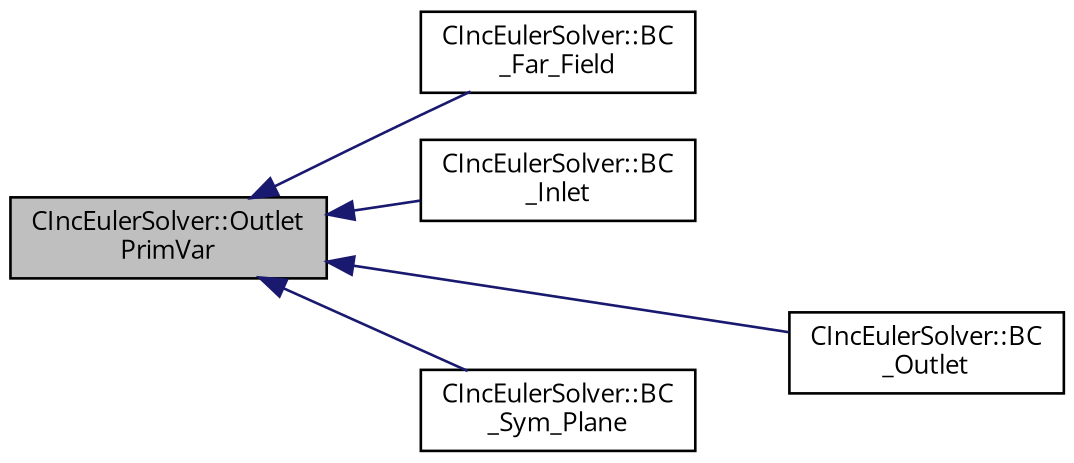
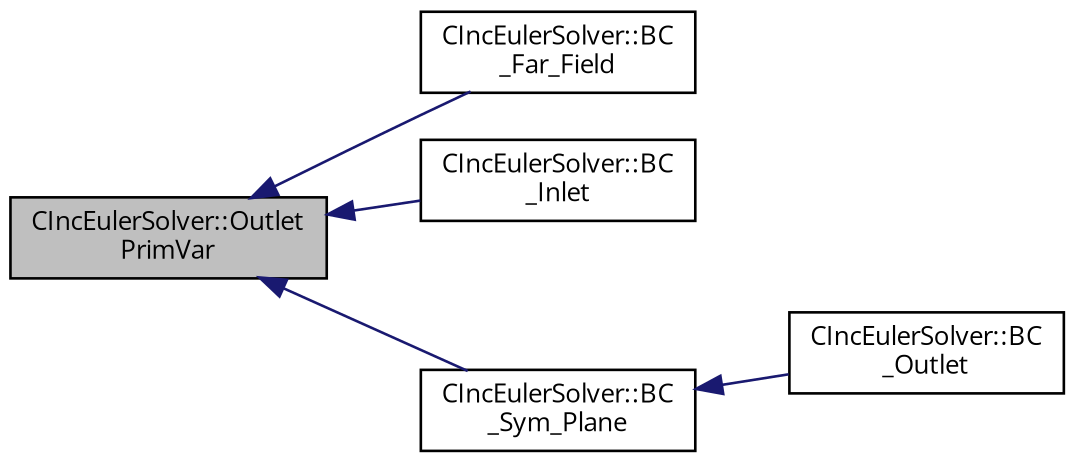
(571, 299) -> (755, 380)
